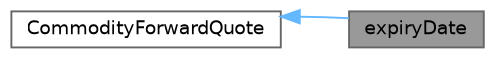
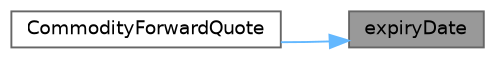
(324, 17) -> (305, 42)
